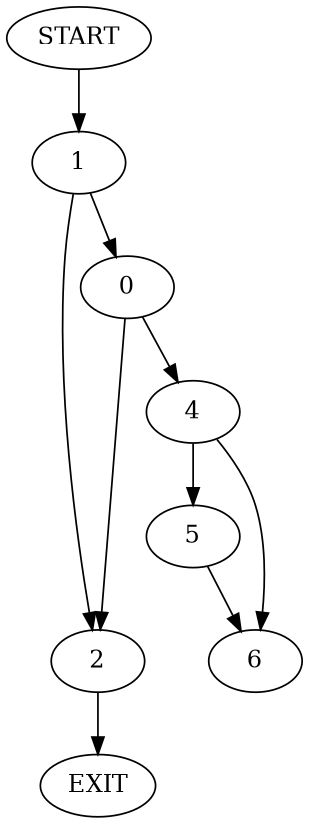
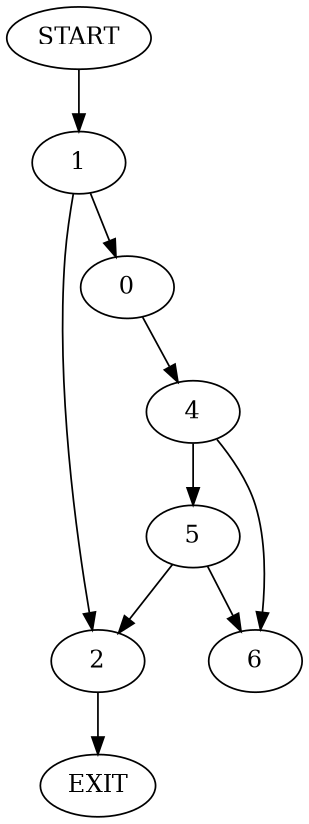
(113, 465) -> (151, 592)
